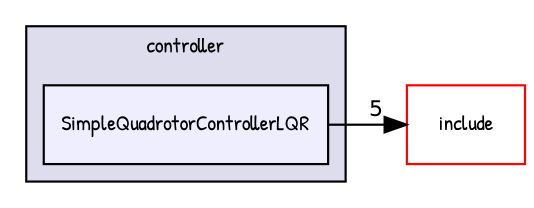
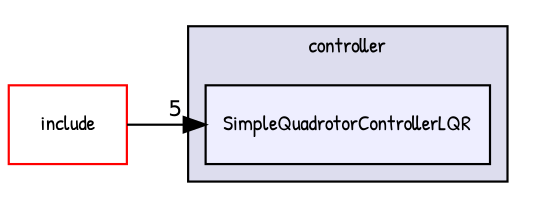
(359, 125) -> (155, 125)
